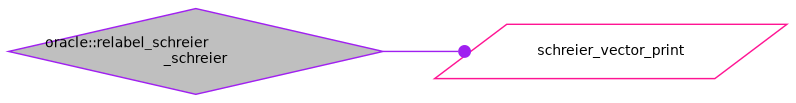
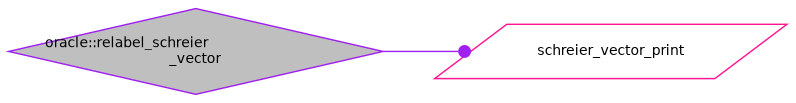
(196, 51) -> (196, 51)
